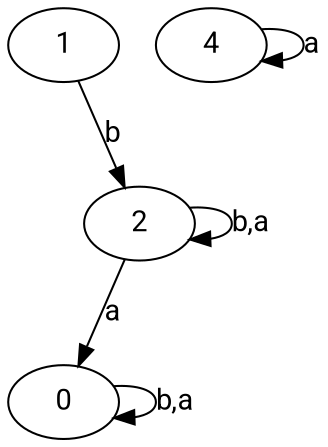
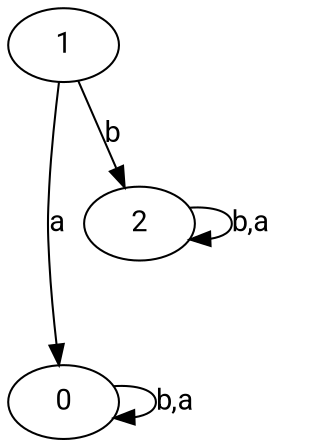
(211, 45) -> none
(106, 303) -> (48, 213)
